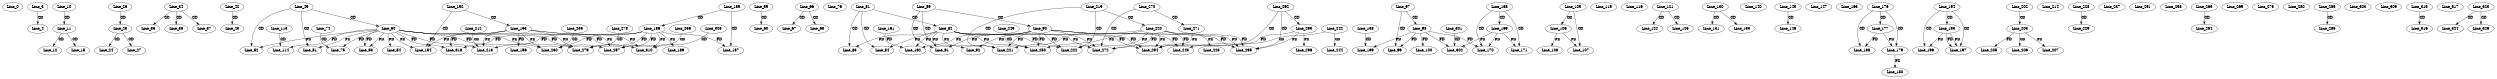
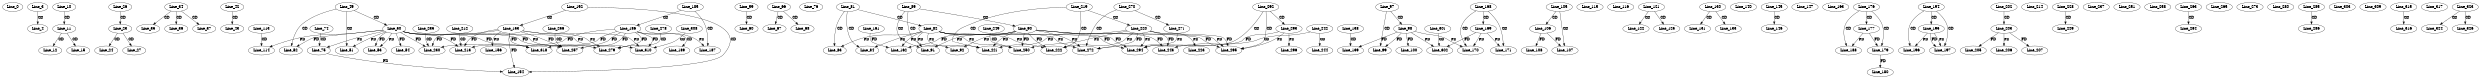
(673, 40) -> (689, 40)
(2022, 40) -> (2007, 40)
(400, 42) -> (413, 66)
